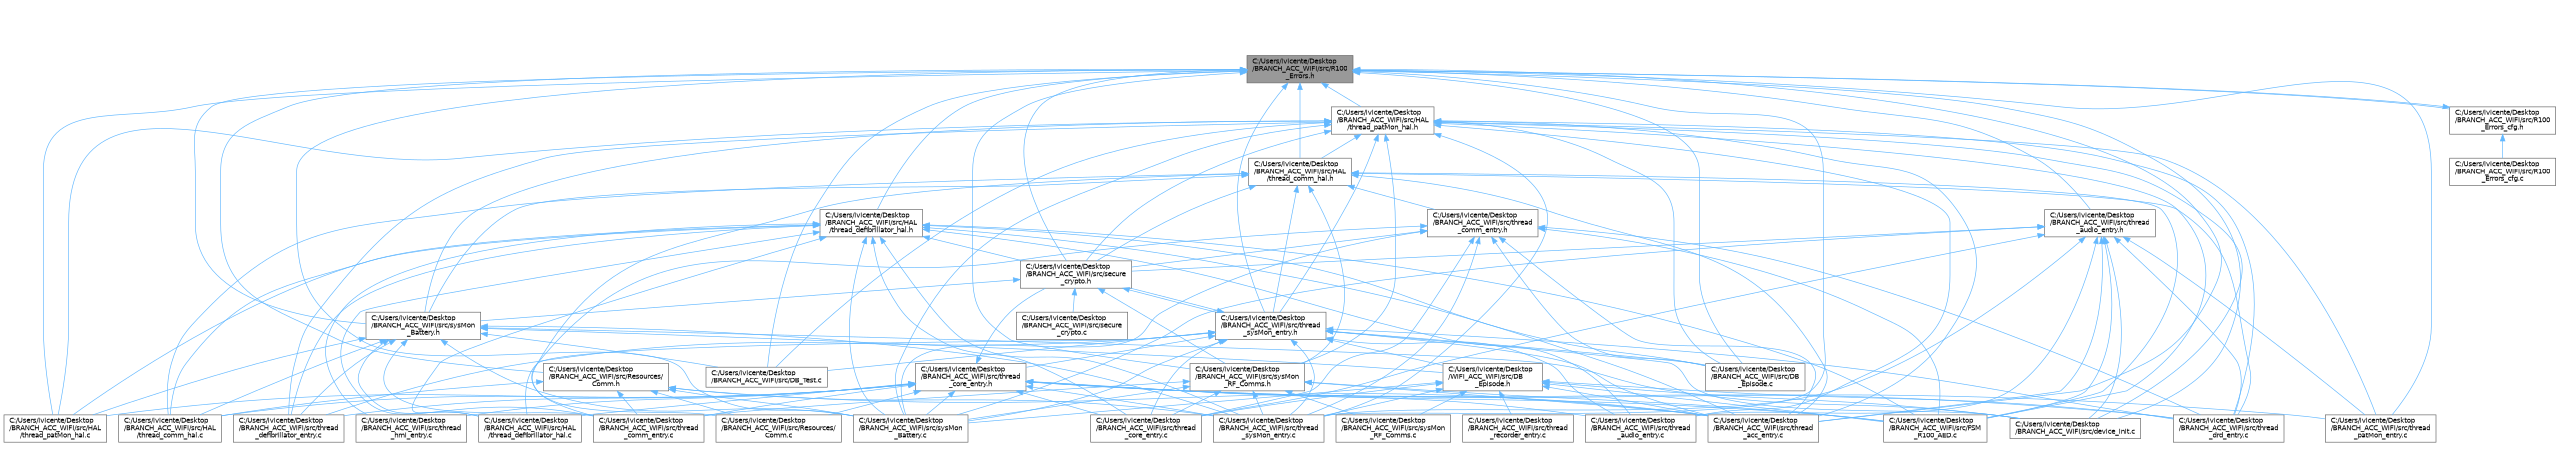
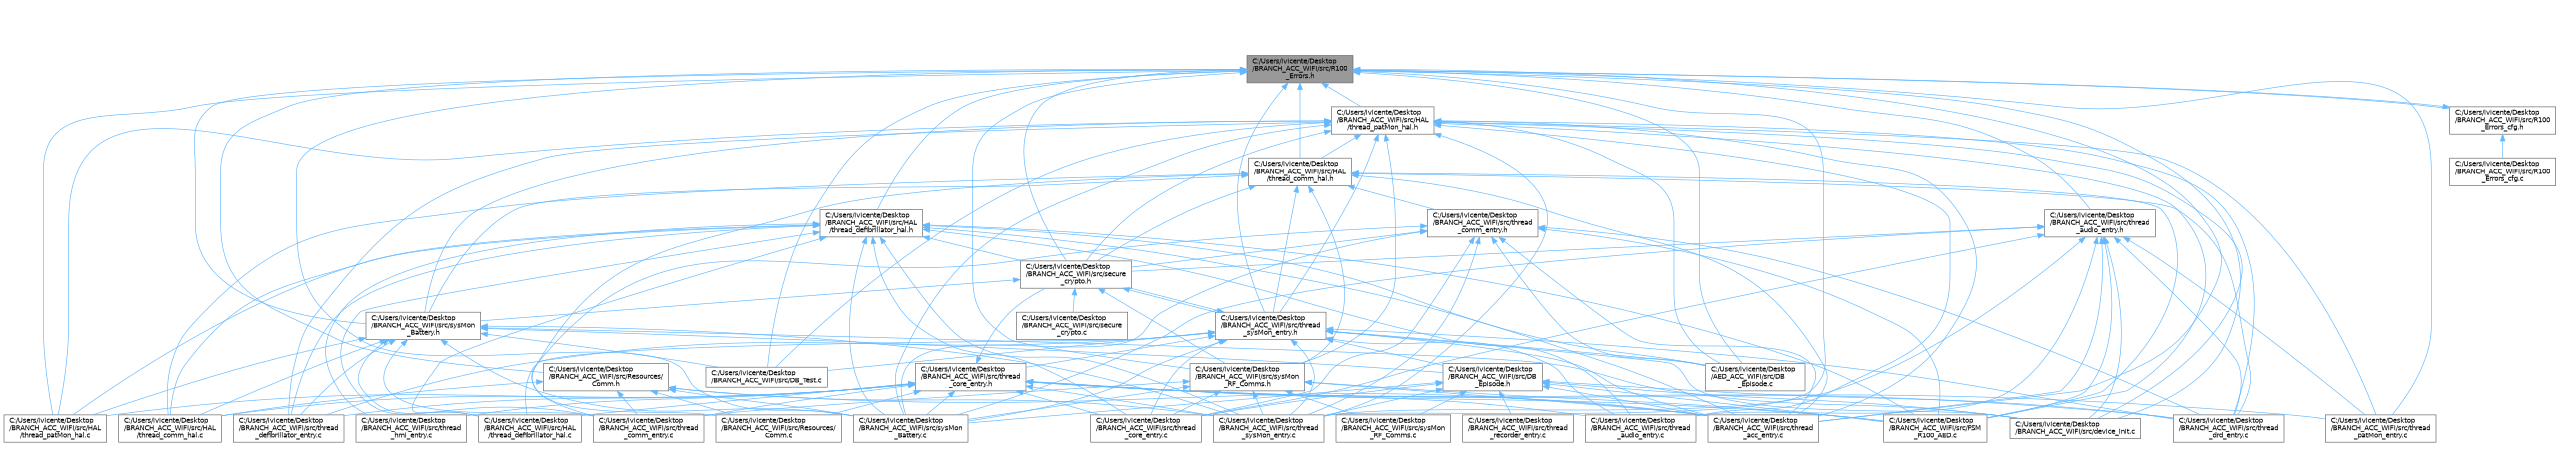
(1493, 377) -> (1493, 377)
(1755, 377) -> (1755, 377)
